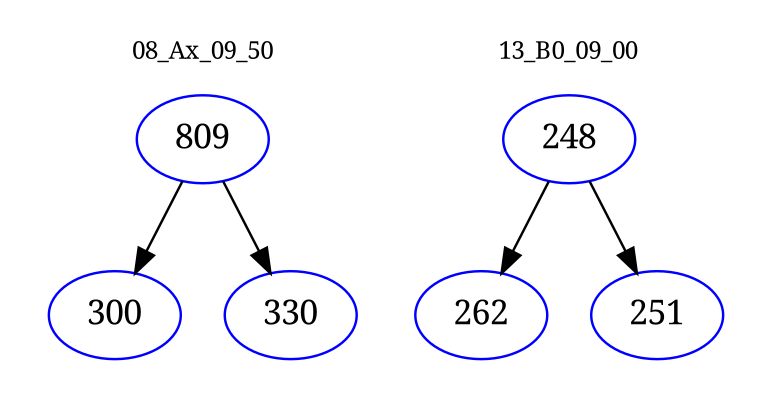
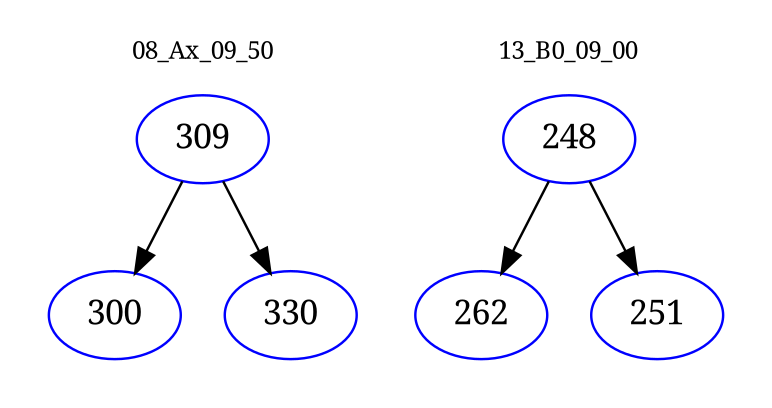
(203, 139) -> (203, 139)
